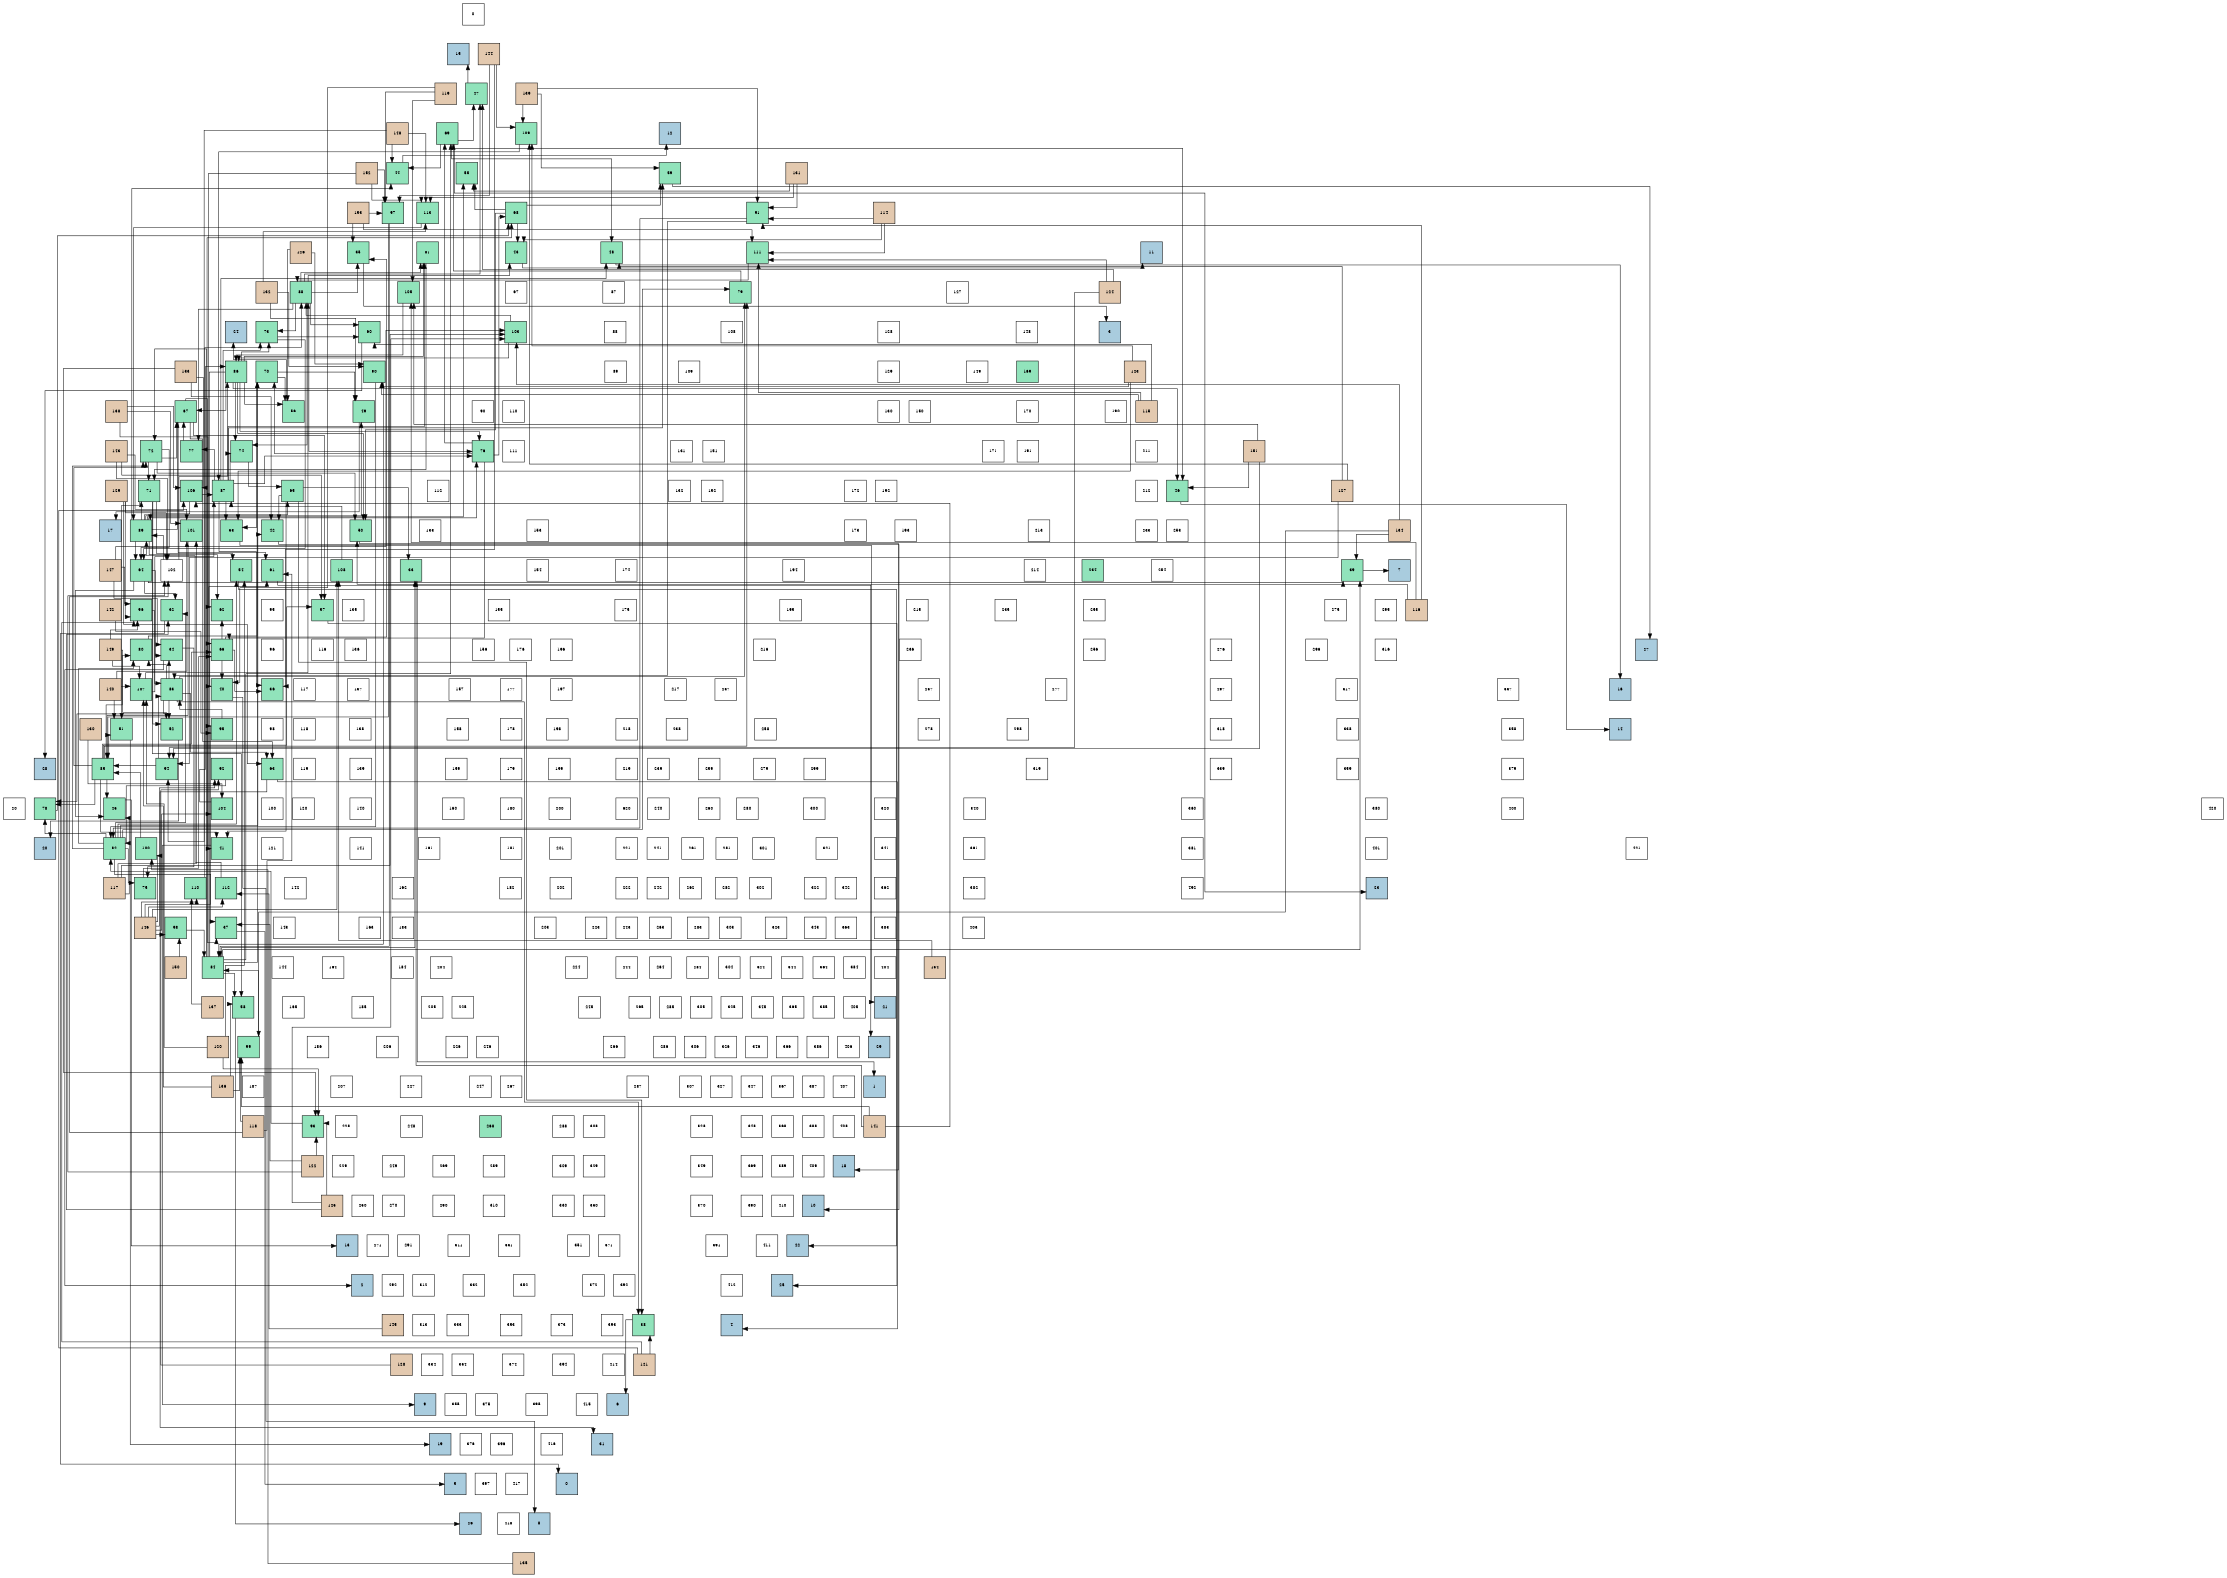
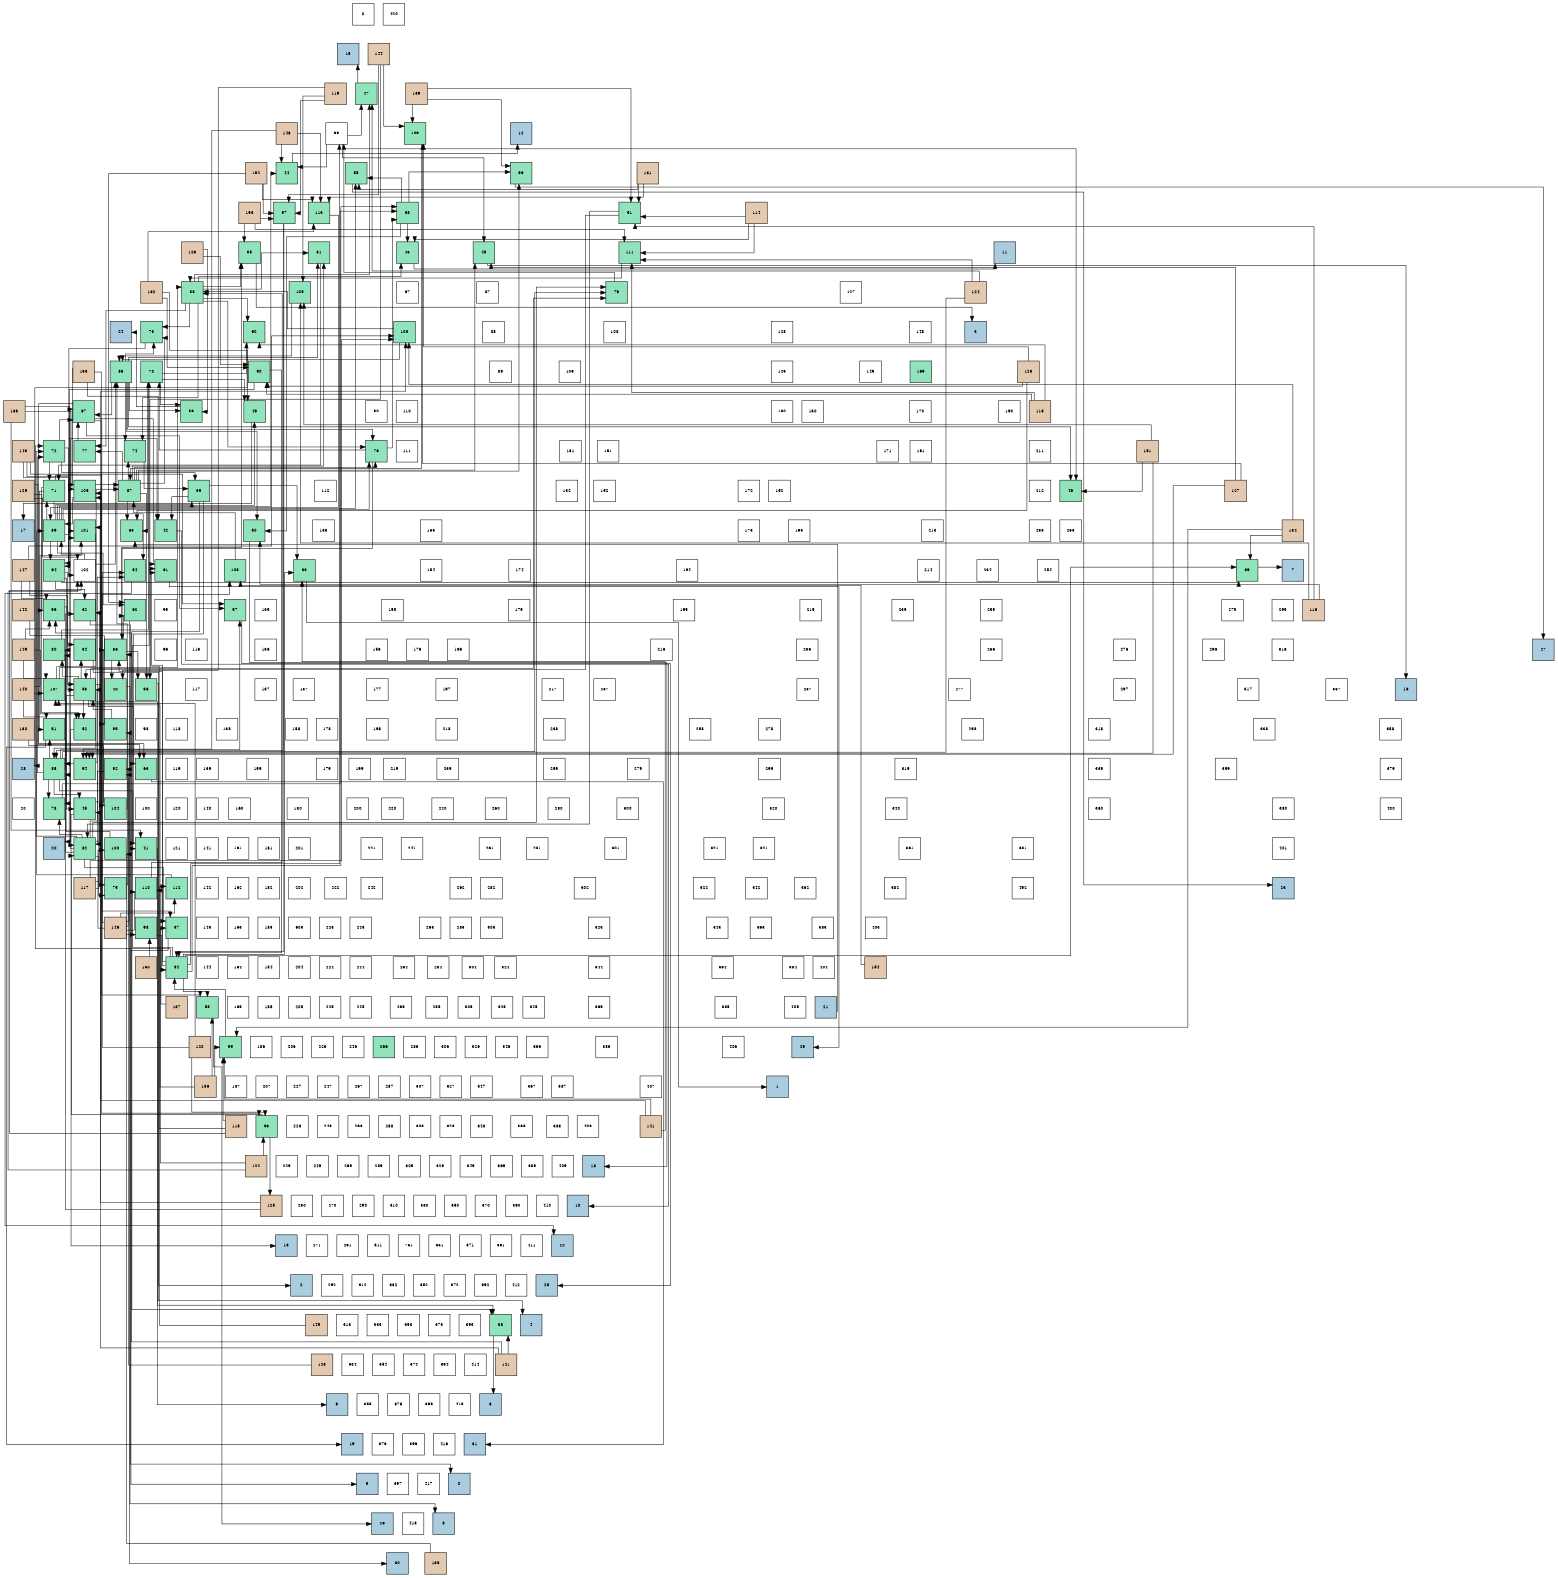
(447, 133) -> (337, 133)
(1205, 221) -> (1084, 261)
(445, 310) -> none
(319, 337) -> (223, 374)
(271, 473) -> (124, 473)
(209, 521) -> none
(872, 565) -> (838, 573)
(1093, 570) -> (988, 570)
(155, 612) -> (67, 628)
(1620, 729) -> none
(192, 742) -> (104, 730)
(194, 778) -> (99, 783)
(836, 782) -> (184, 1301)
(627, 809) -> (392, 809)
(1637, 848) -> none
(162, 853) -> none
(545, 928) -> (299, 928)
(614, 1047) -> (384, 1047)
(490, 1126) -> (359, 1126)
(327, 1166) -> (270, 1164)
(509, 1246) -> (409, 1246)
none -> (397, 1563)
